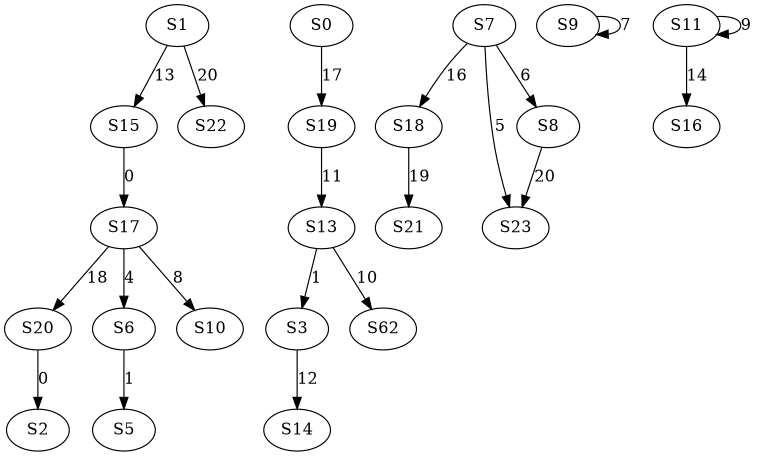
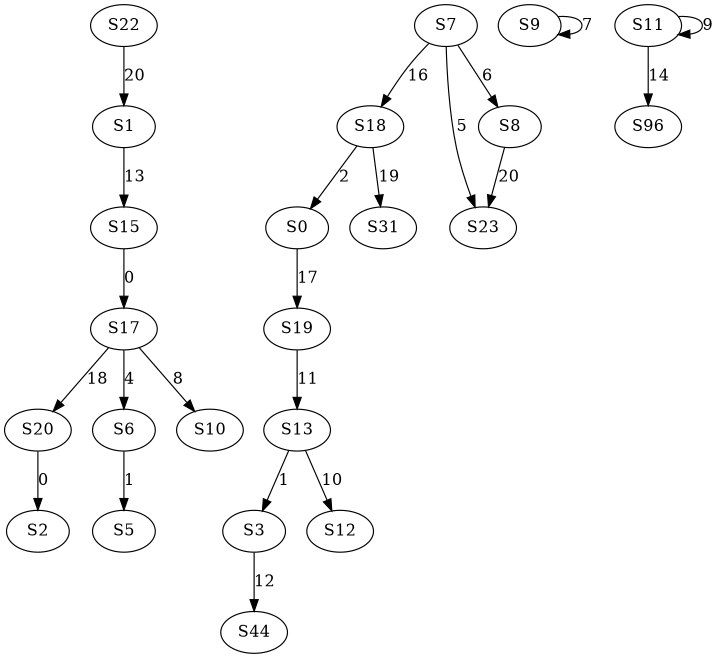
(192, 70) -> (124, 70)
(687, 127) -> (648, 127)
none -> (337, 173)
(409, 228) -> (383, 228)
(383, 329) -> (340, 531)
(297, 430) -> (254, 632)
